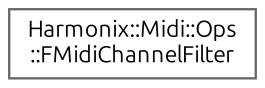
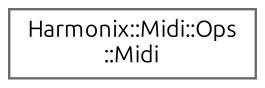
(132, 44) -> (132, 44)
